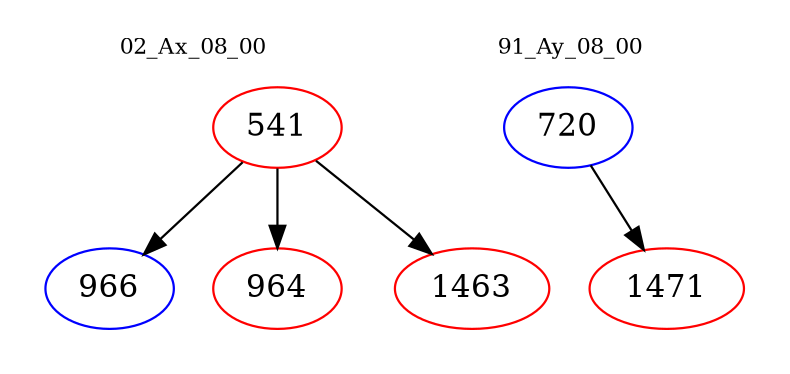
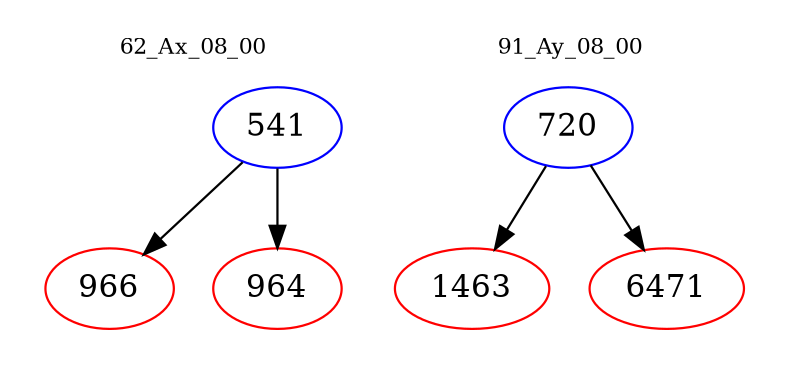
(194, 48) -> (194, 48)
(277, 128) -> (277, 128)
(345, 184) -> (526, 198)
(110, 289) -> (110, 289)
(667, 289) -> (667, 289)
